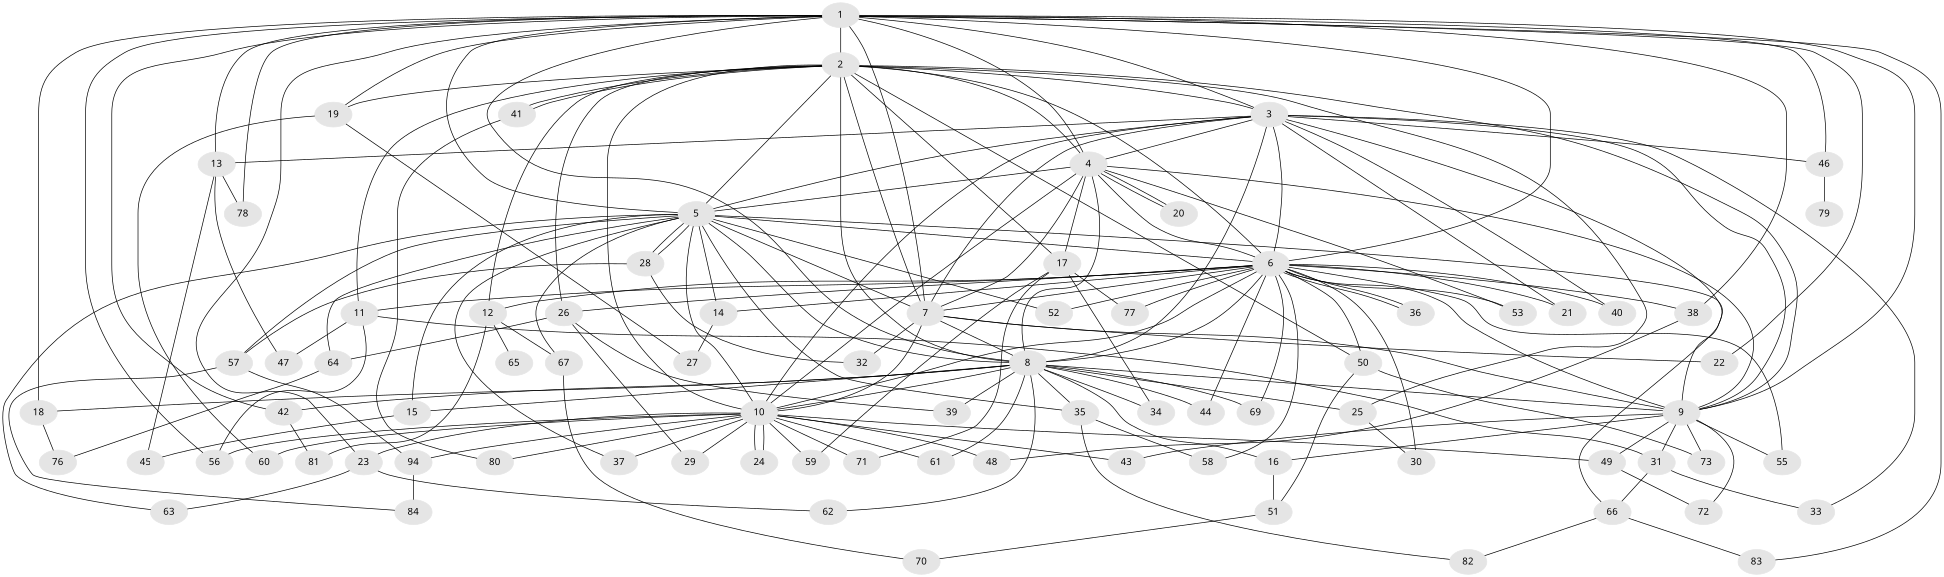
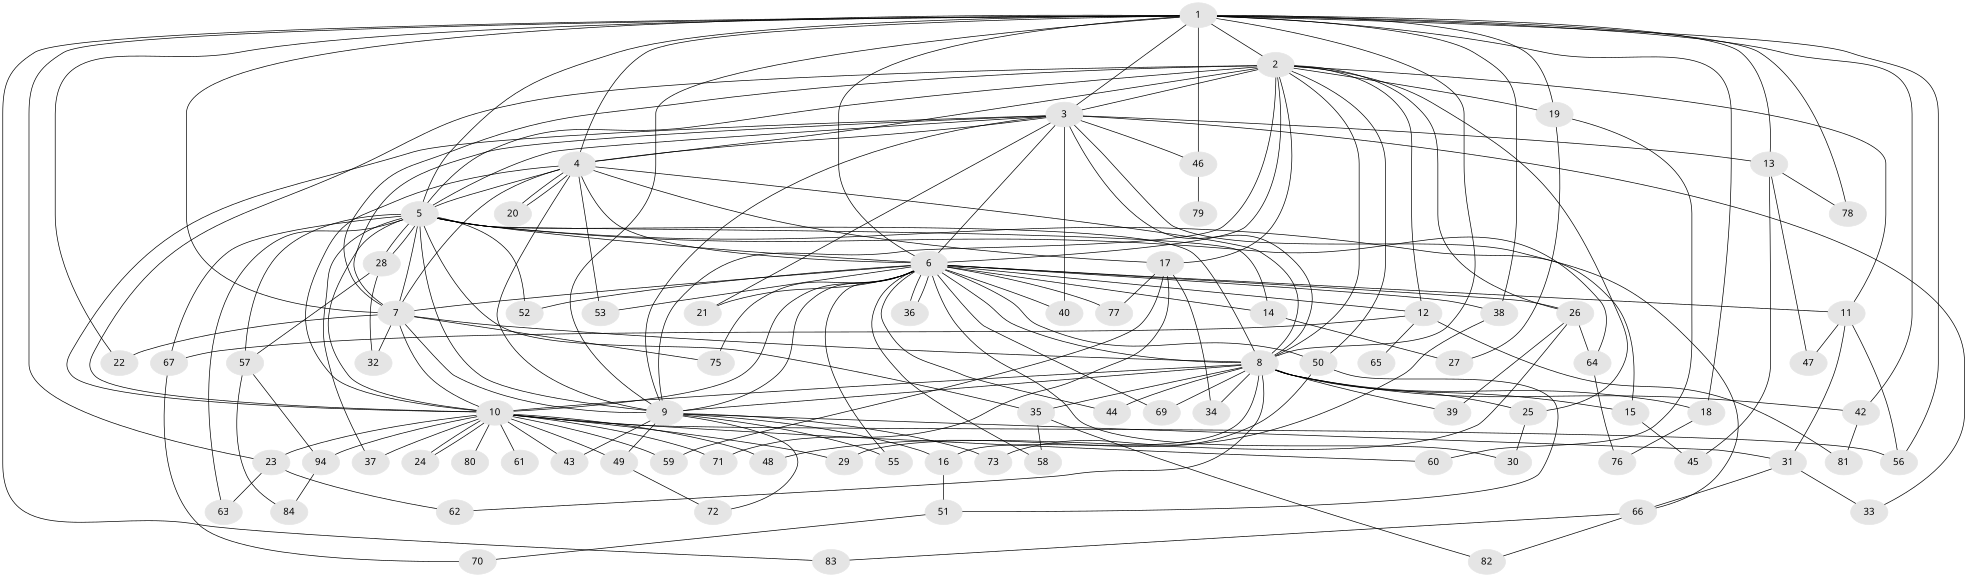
(517, 115) -> none
none -> (716, 363)
(1001, 423) -> none
